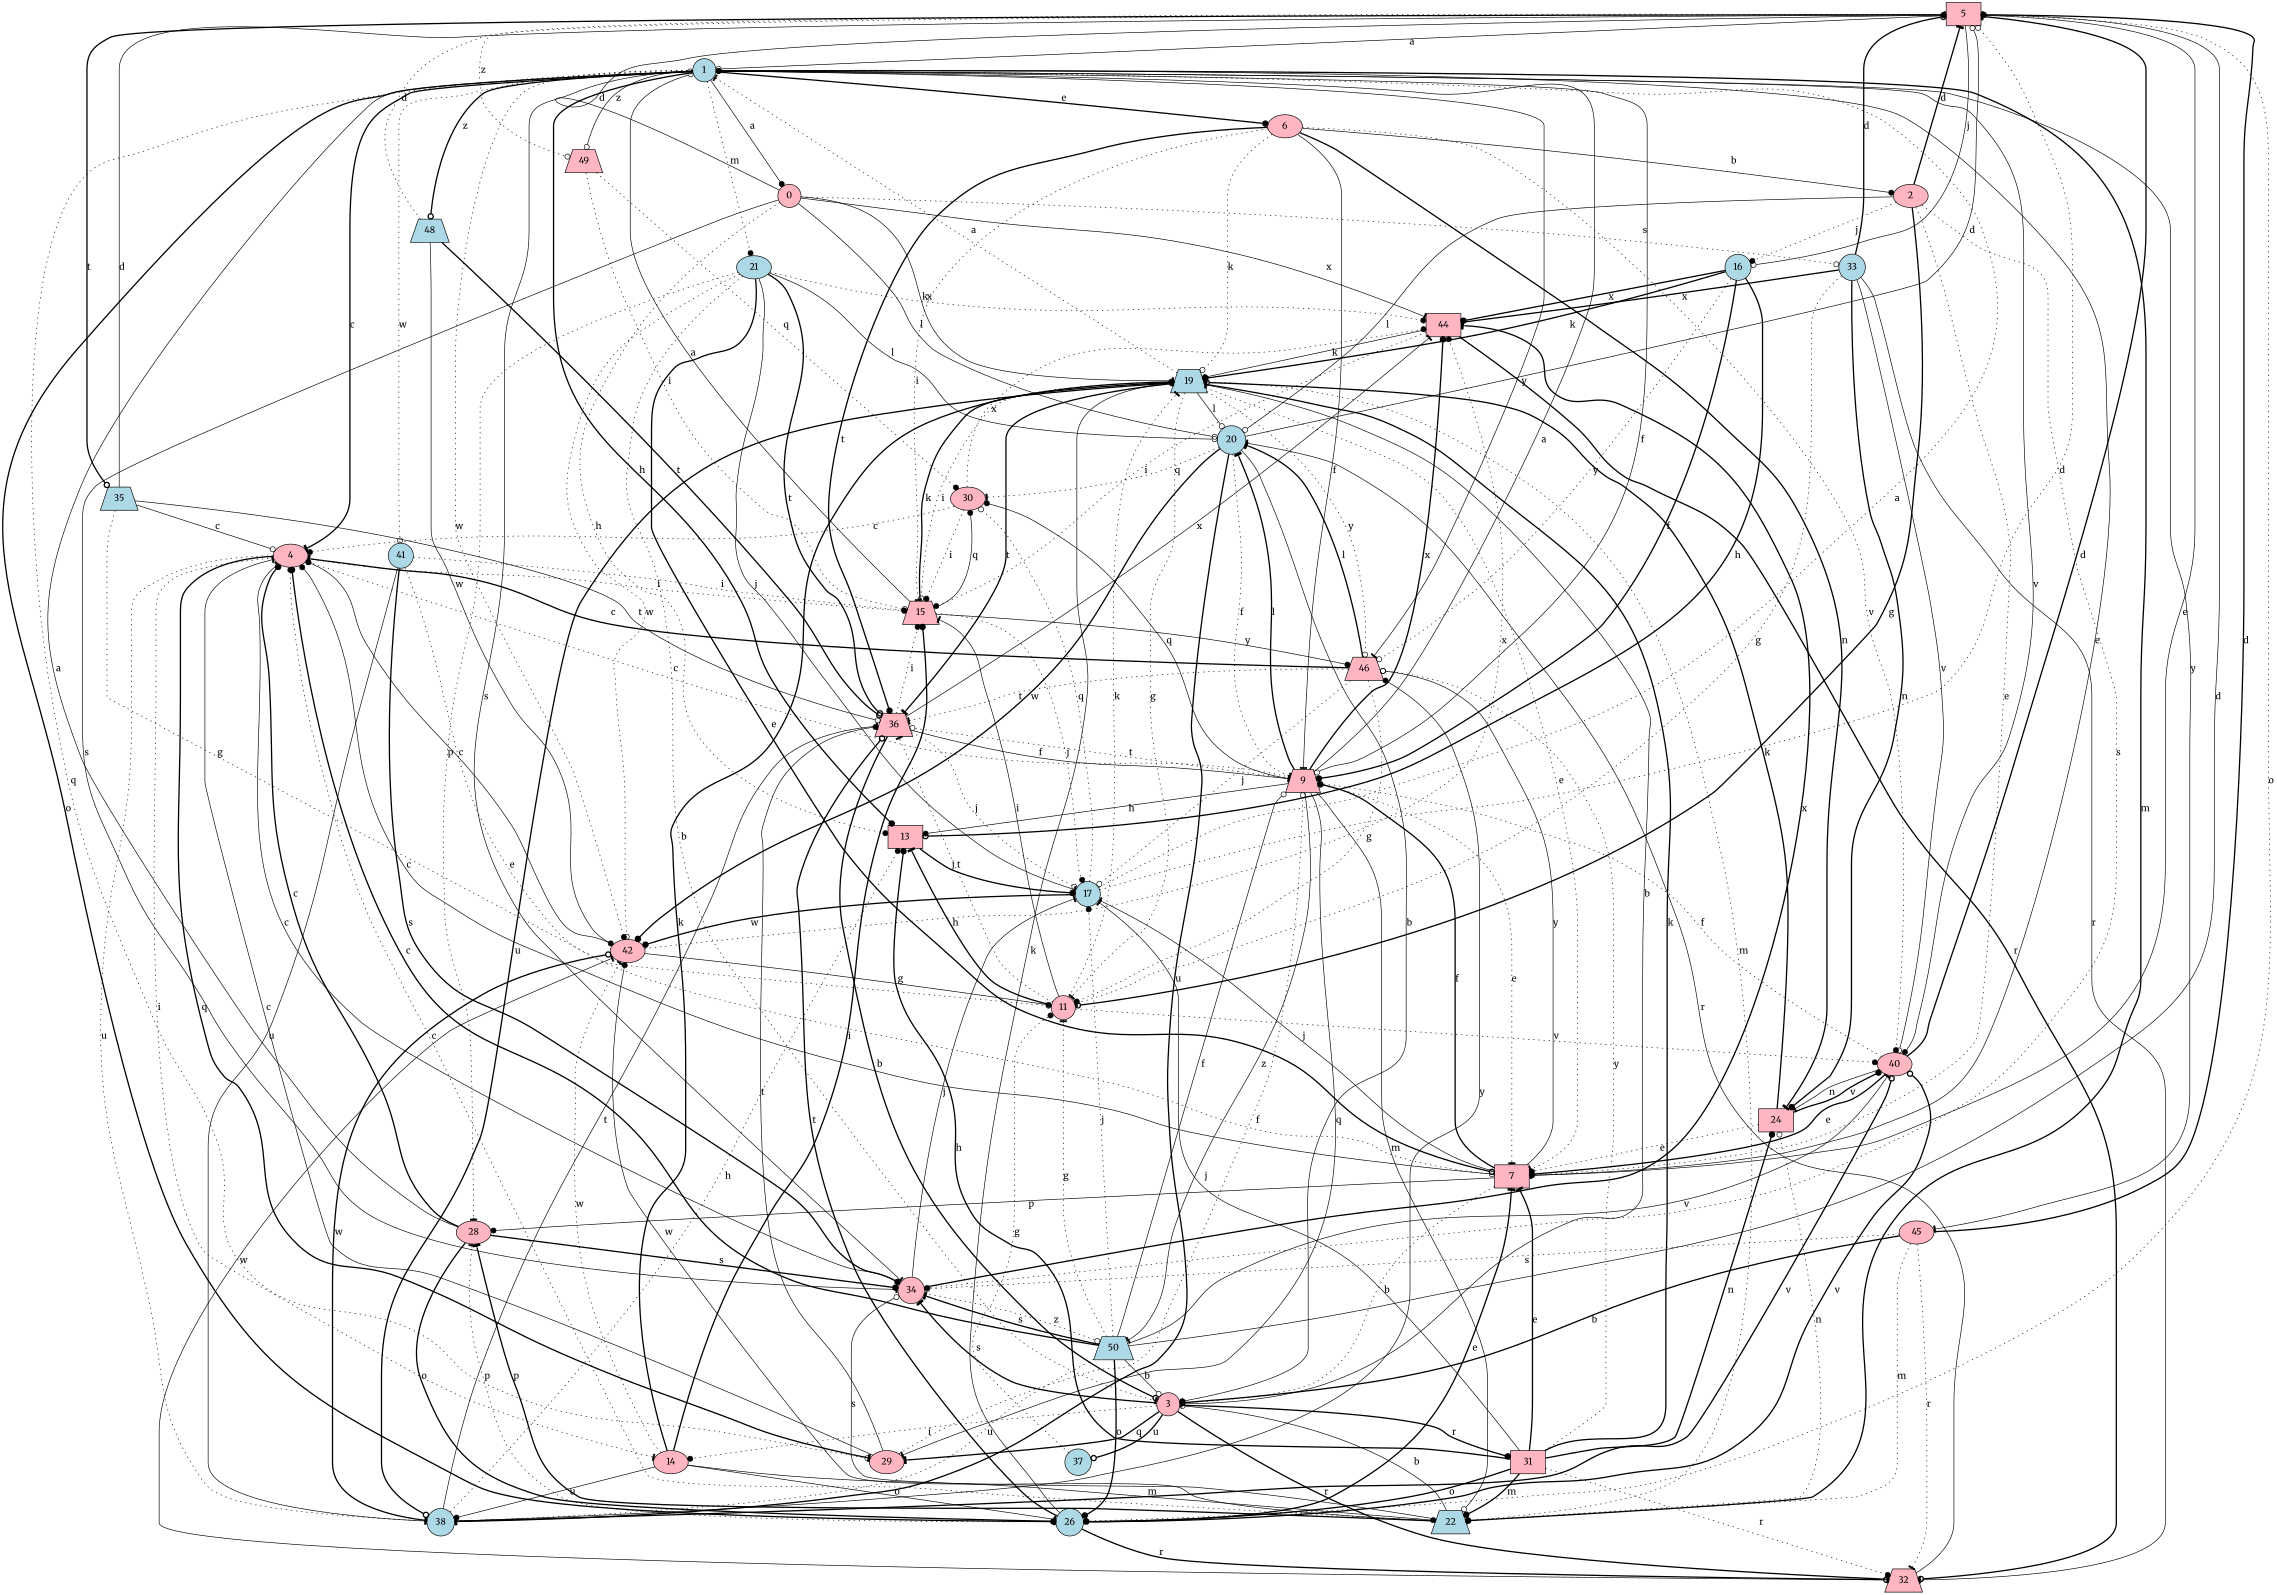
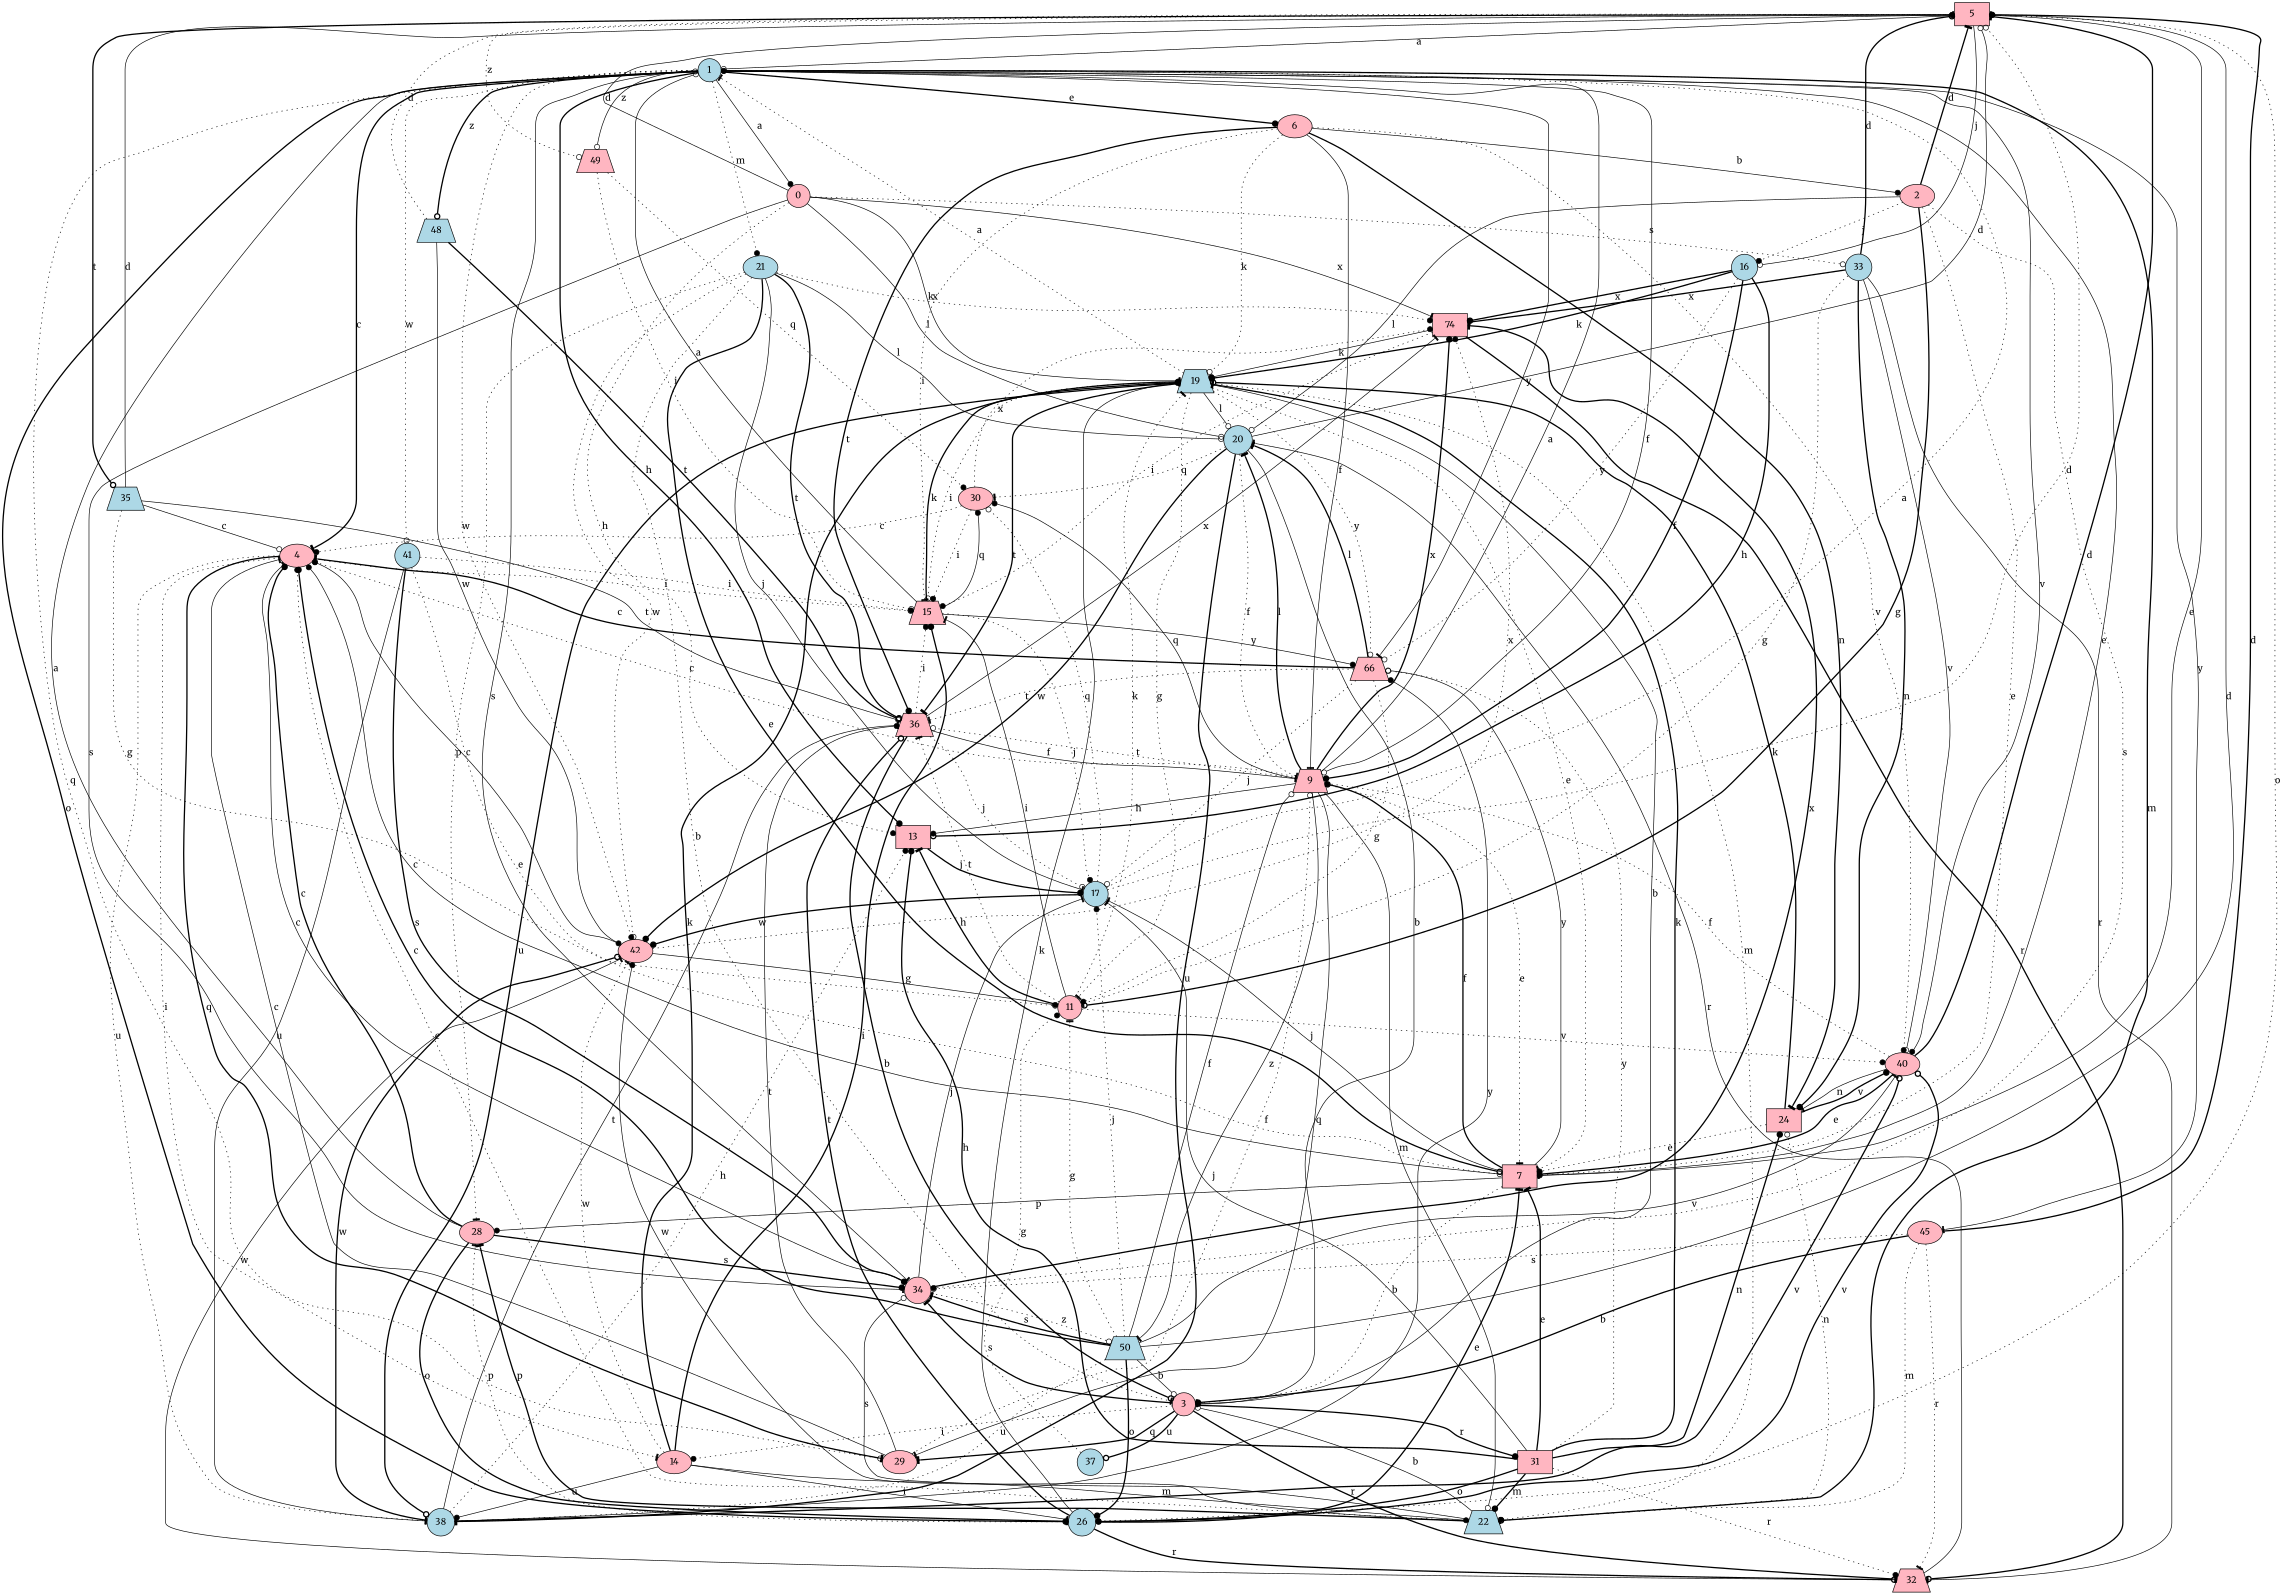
(1444, 325) -> (1450, 325)
(1364, 669) -> (1370, 669)
(897, 1492) -> (905, 1492)
